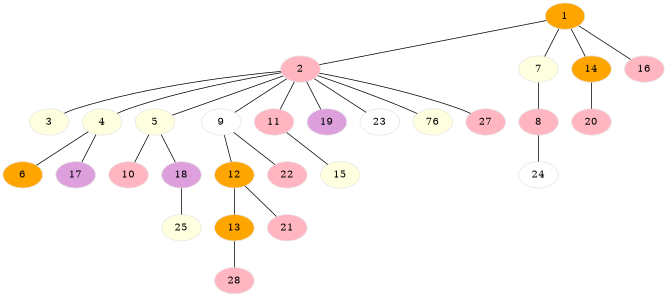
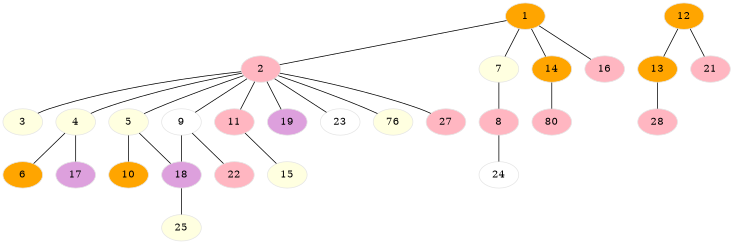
(591, 122) -> (552, 122)
(228, 148) -> (181, 148)
(129, 175) -> (129, 175)
